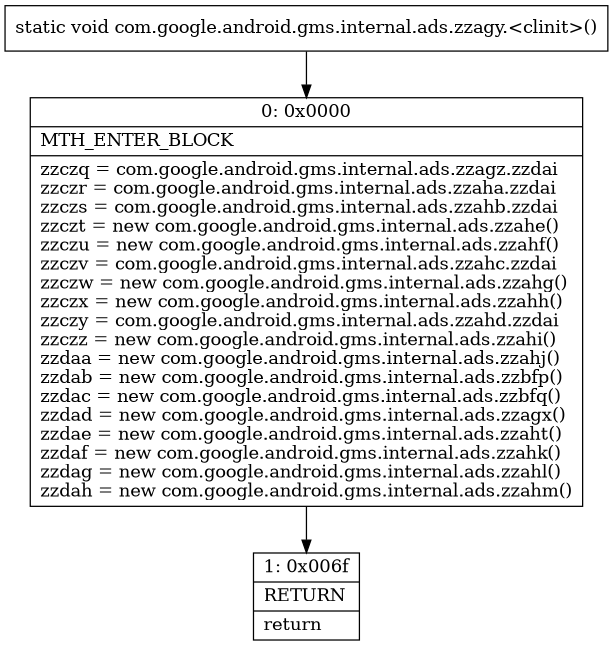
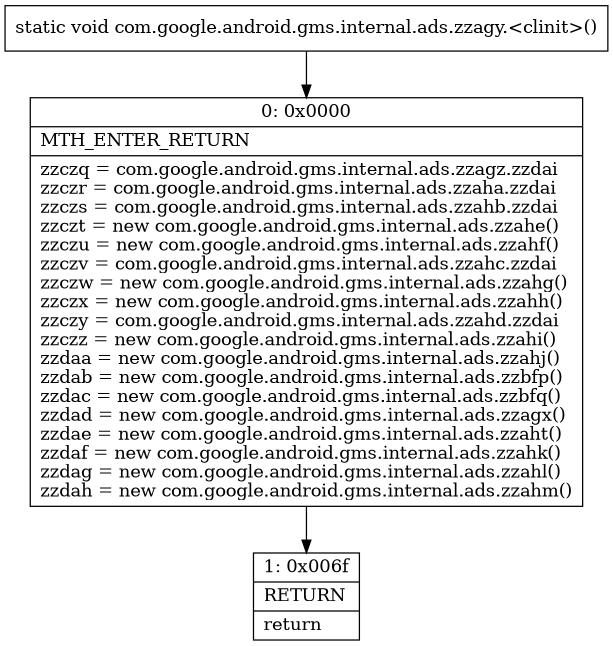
(137, 141) -> (145, 141)
